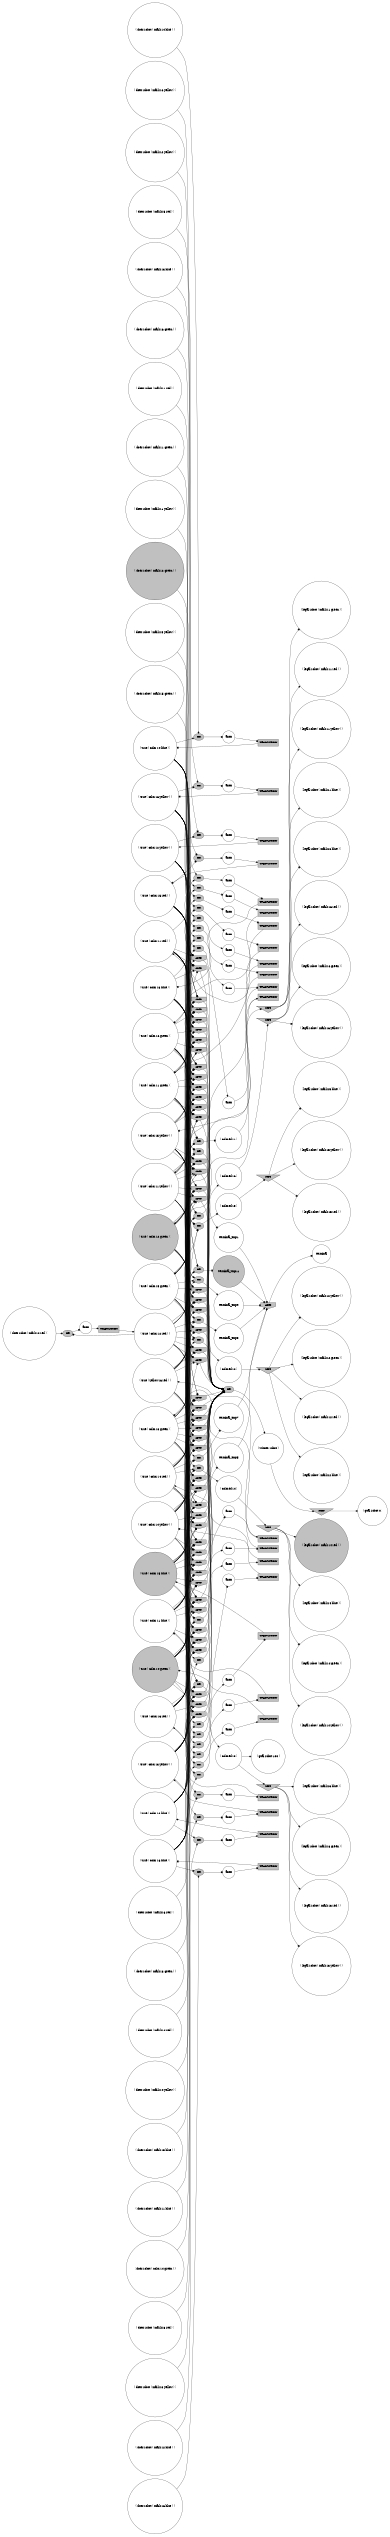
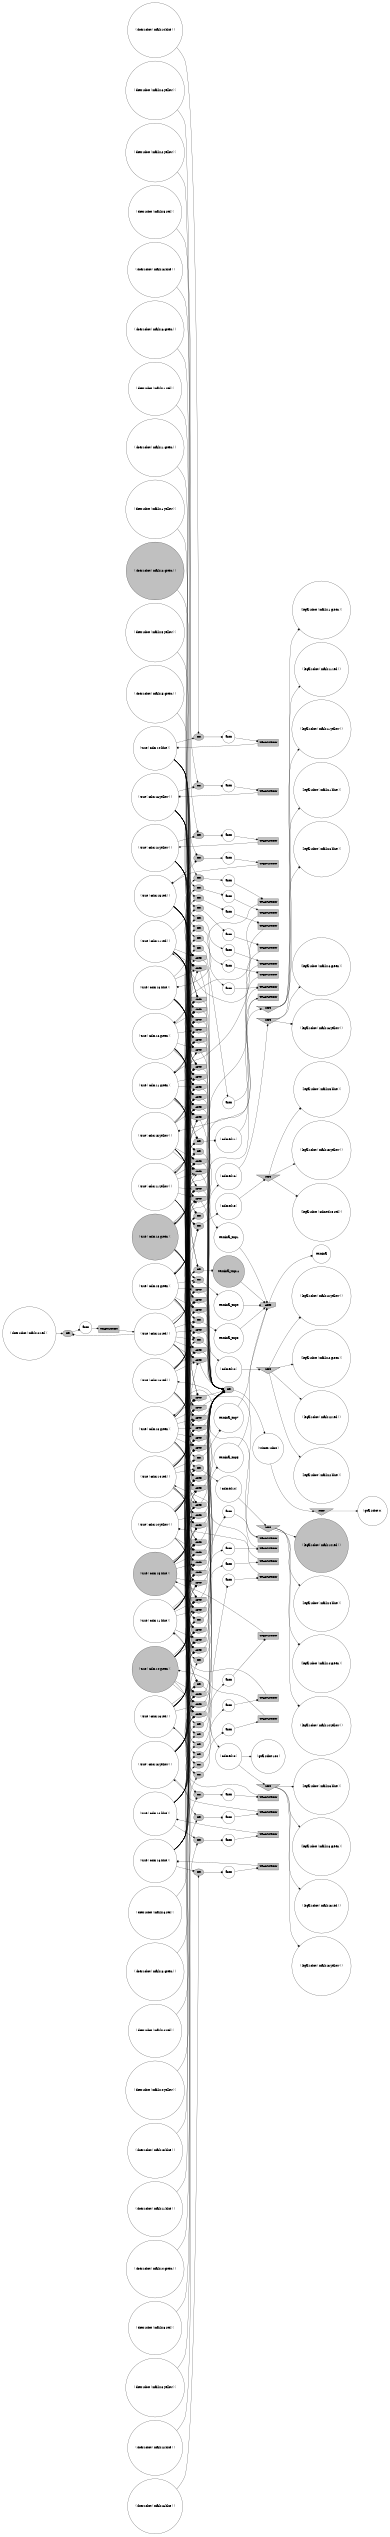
(321, 907) -> none
(321, 1212) -> (321, 1212)
(155, 1381) -> (155, 1381)
(155, 2269) -> (155, 2269)
